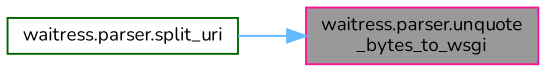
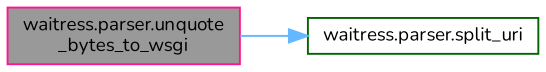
(263, 36) -> (265, 36)
